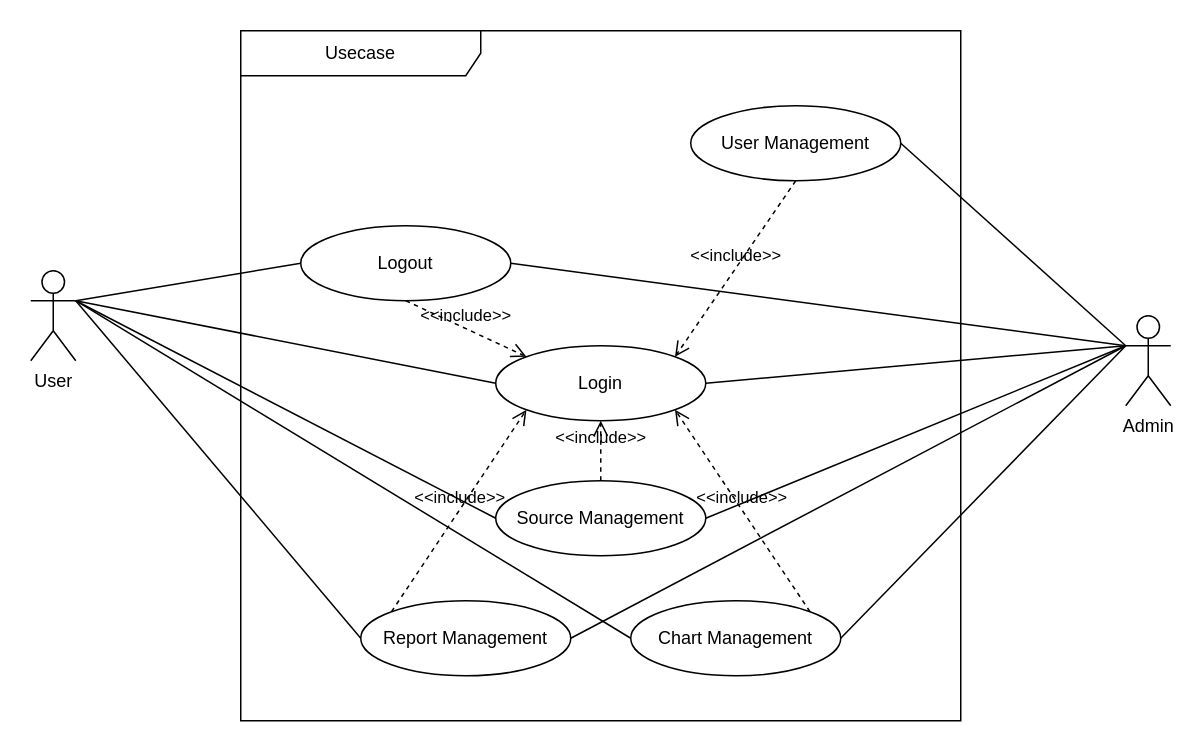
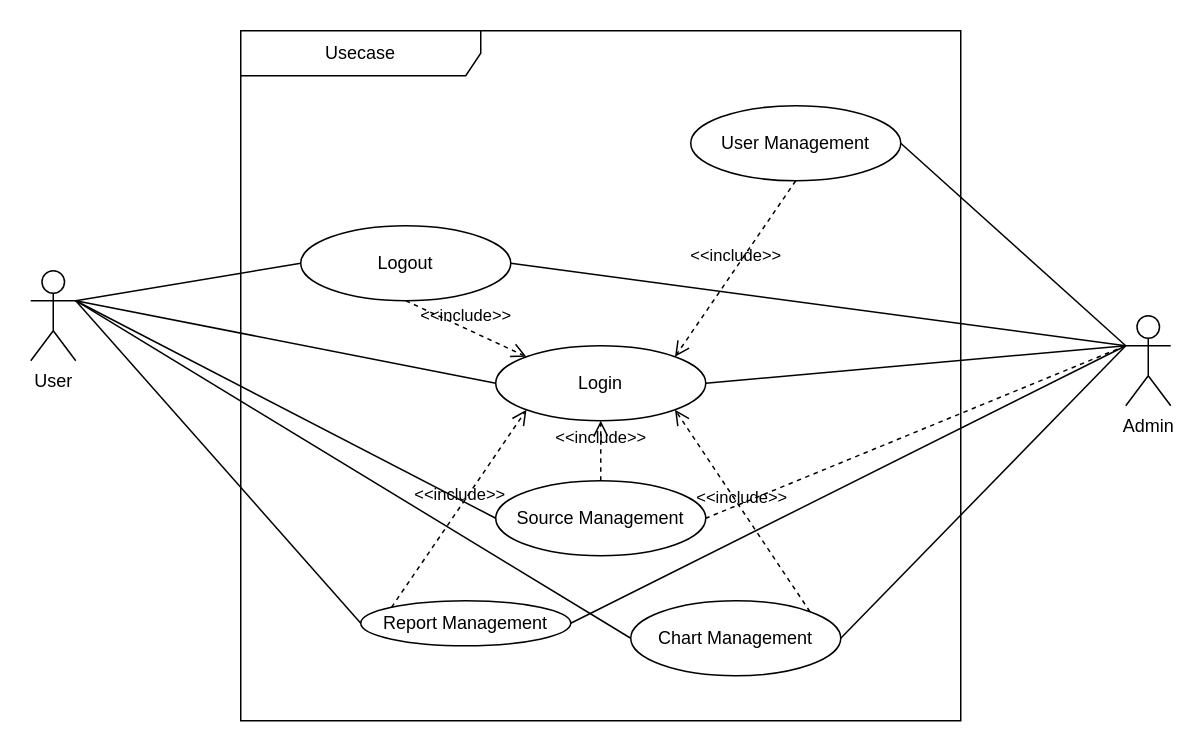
(900, 438) -> (900, 438)
(466, 638) -> (466, 623)
